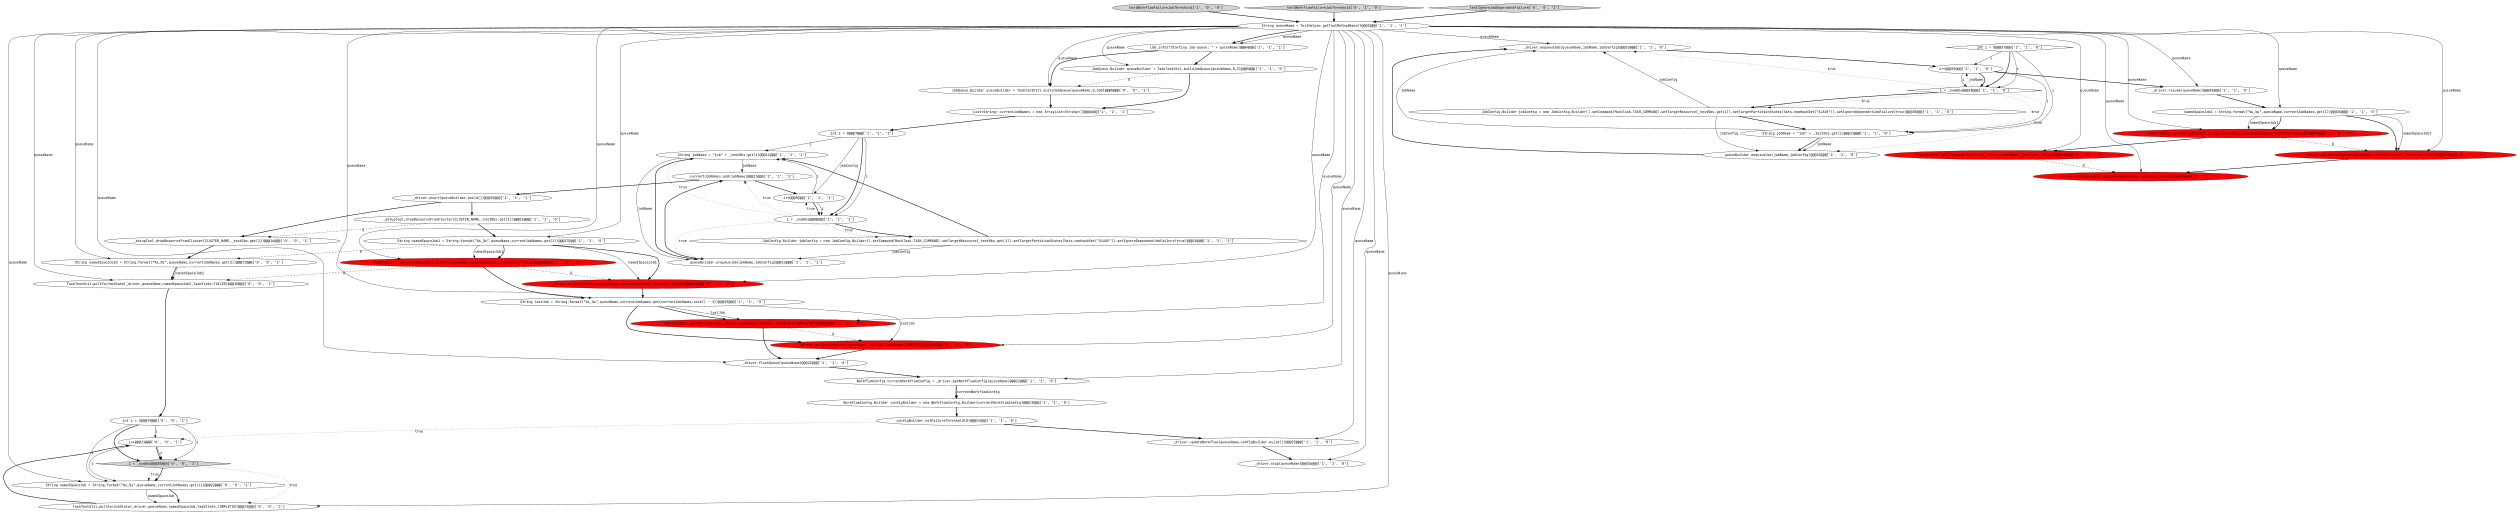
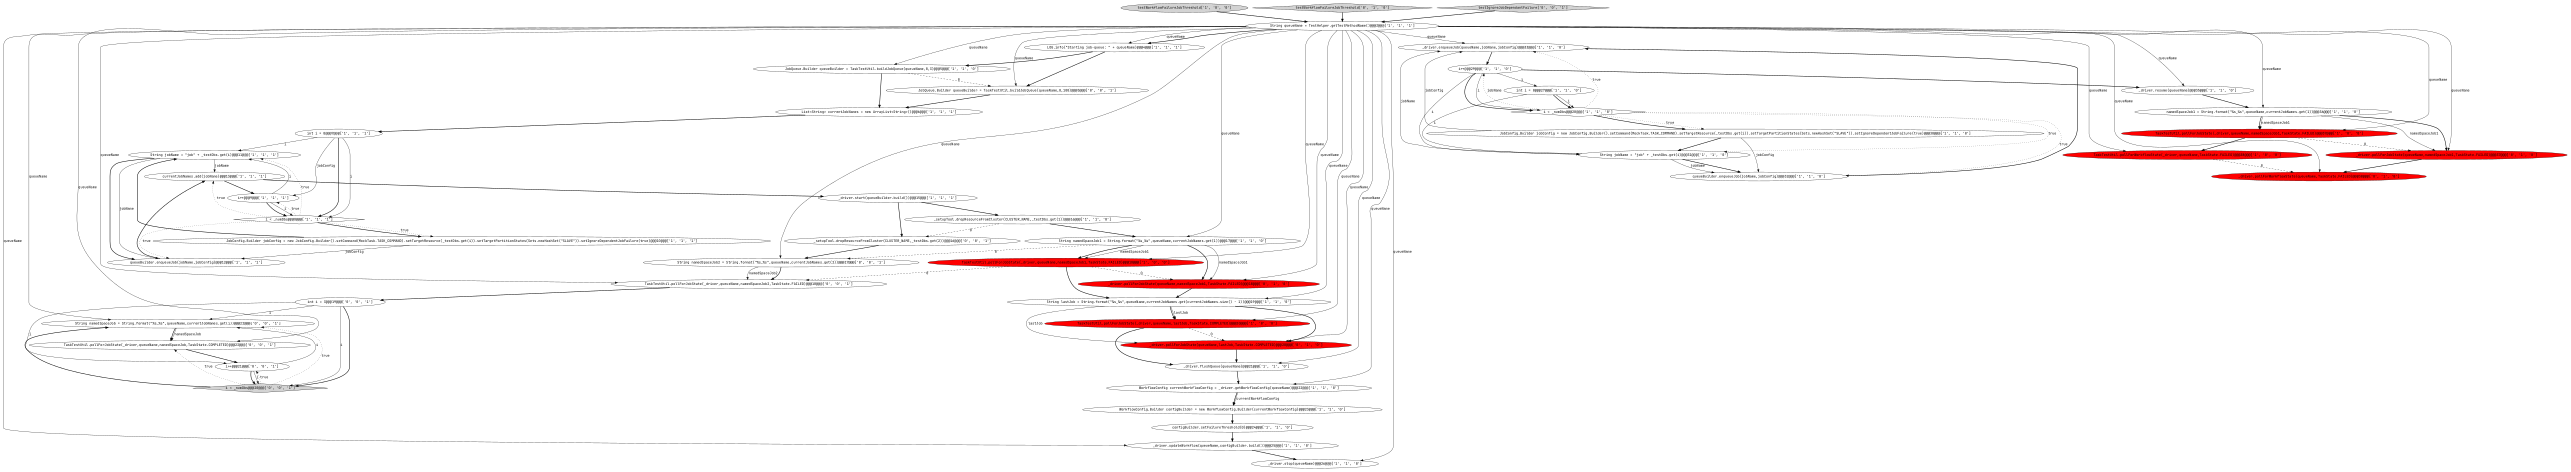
(2010, 47) -> (1549, 90)
(1989, 57) -> (1516, 79)
(821, 220) -> (299, 220)
(531, 427) -> (260, 378)
